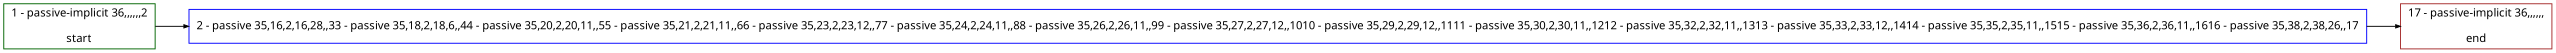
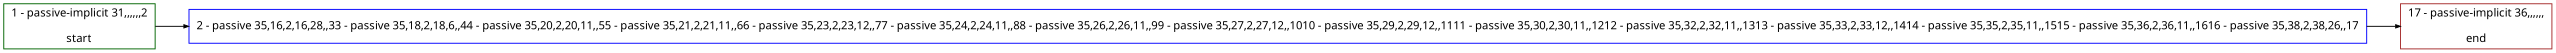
(79, 26) -> (79, 26)
